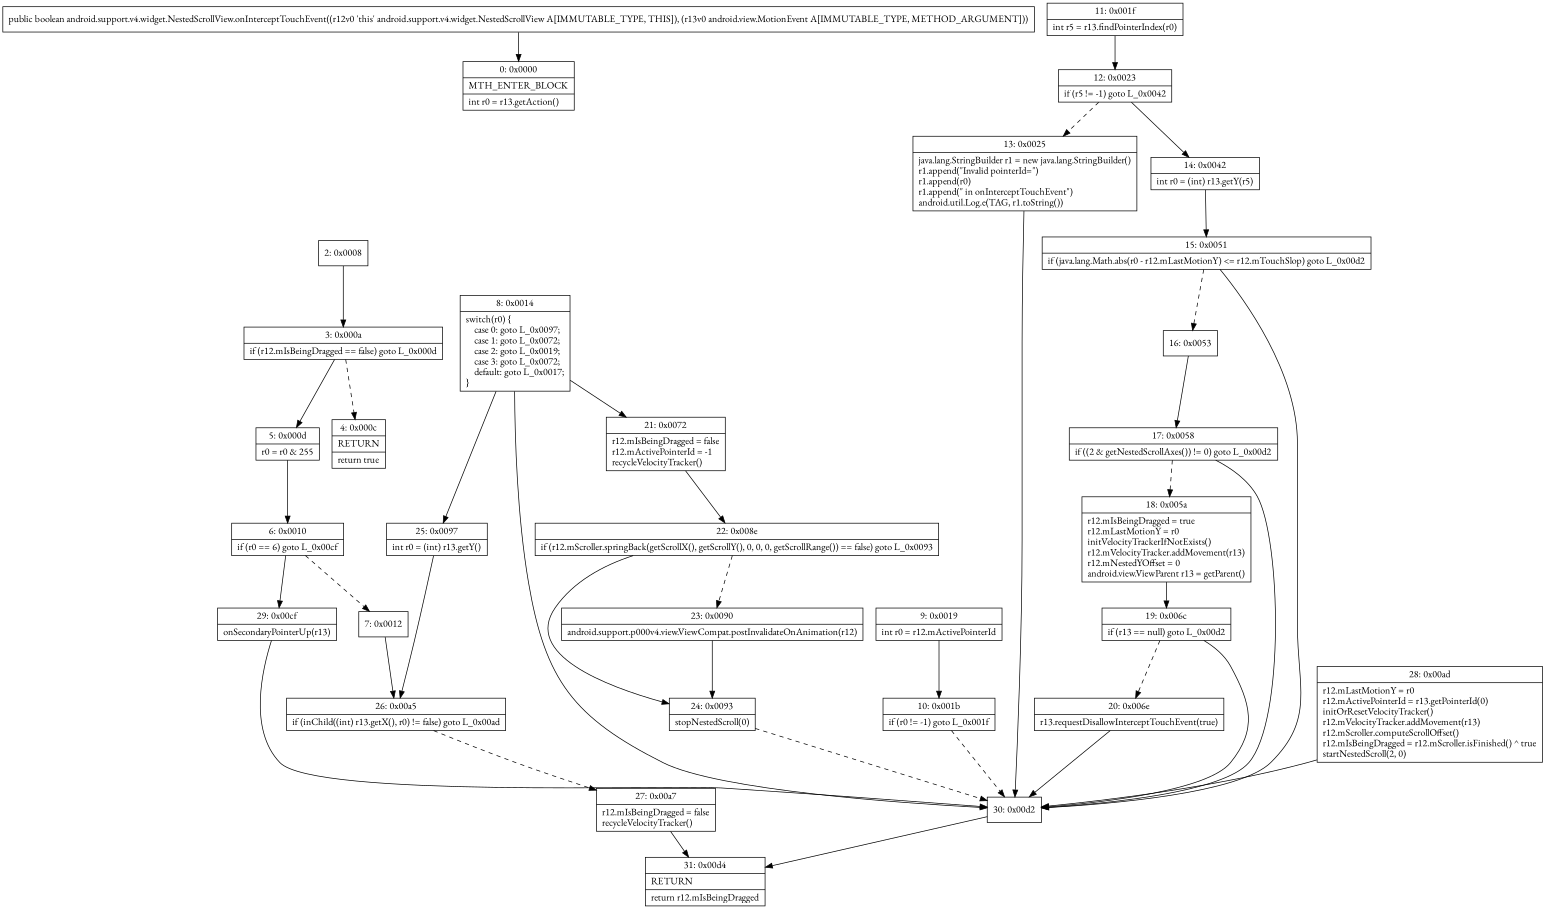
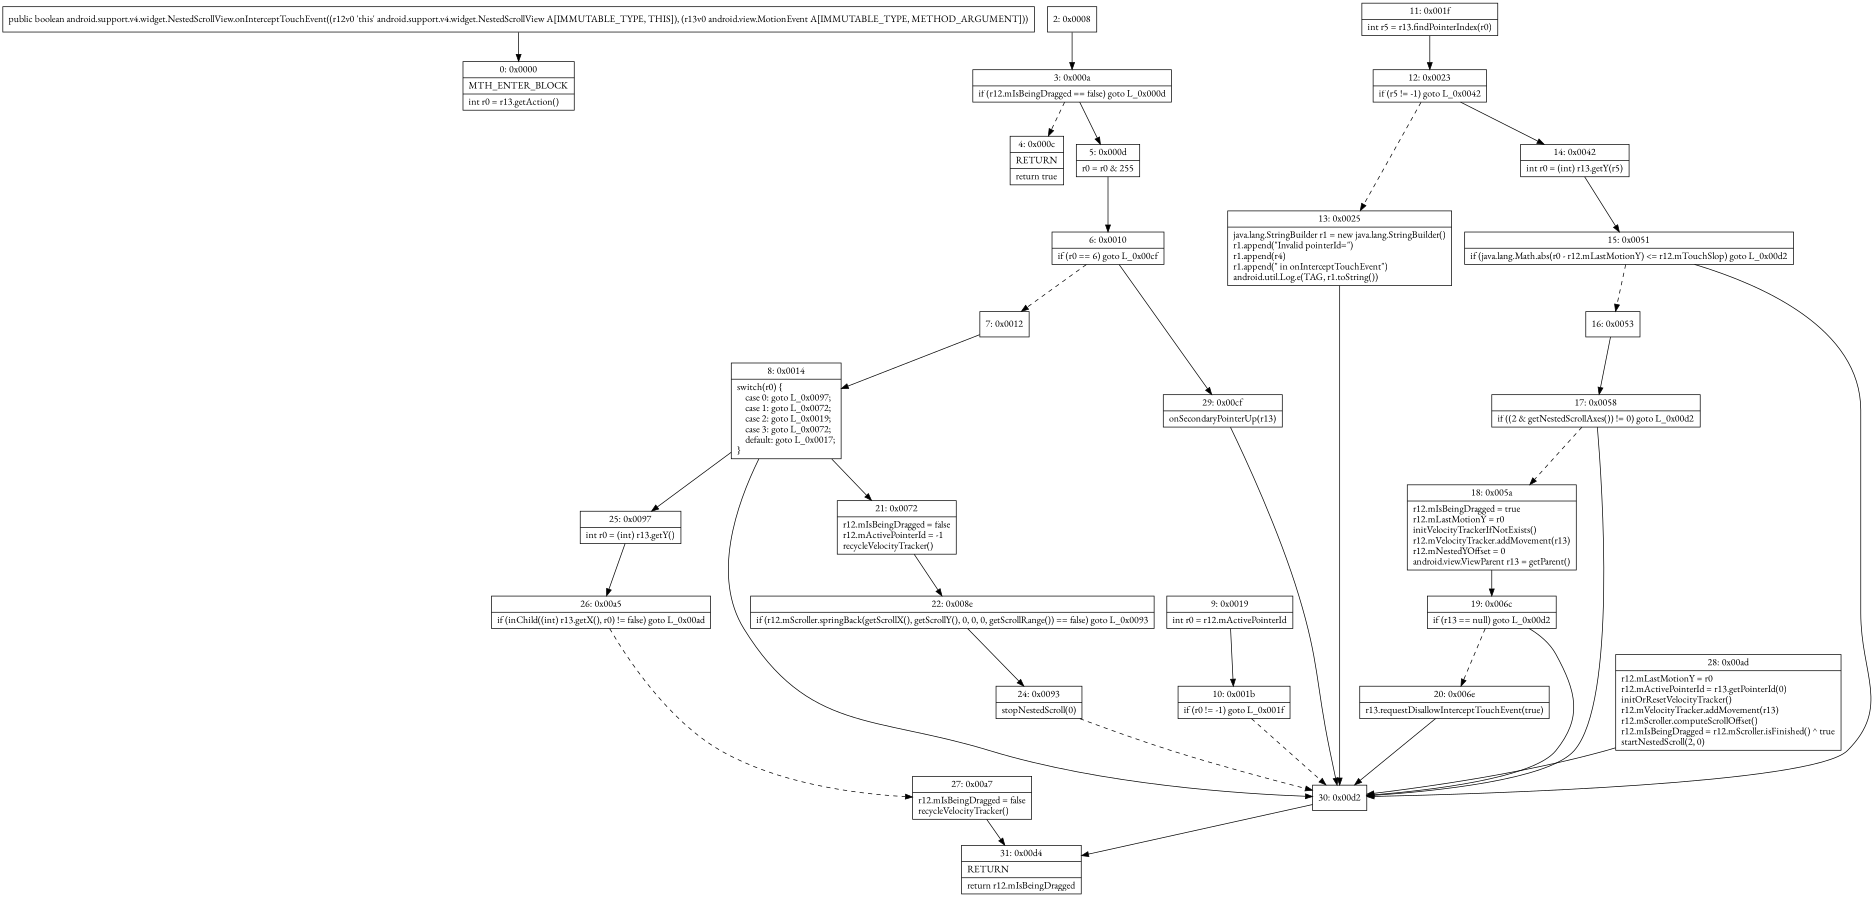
(945, 181) -> (1260, 256)
(712, 624) -> none
(389, 664) -> (914, 360)
